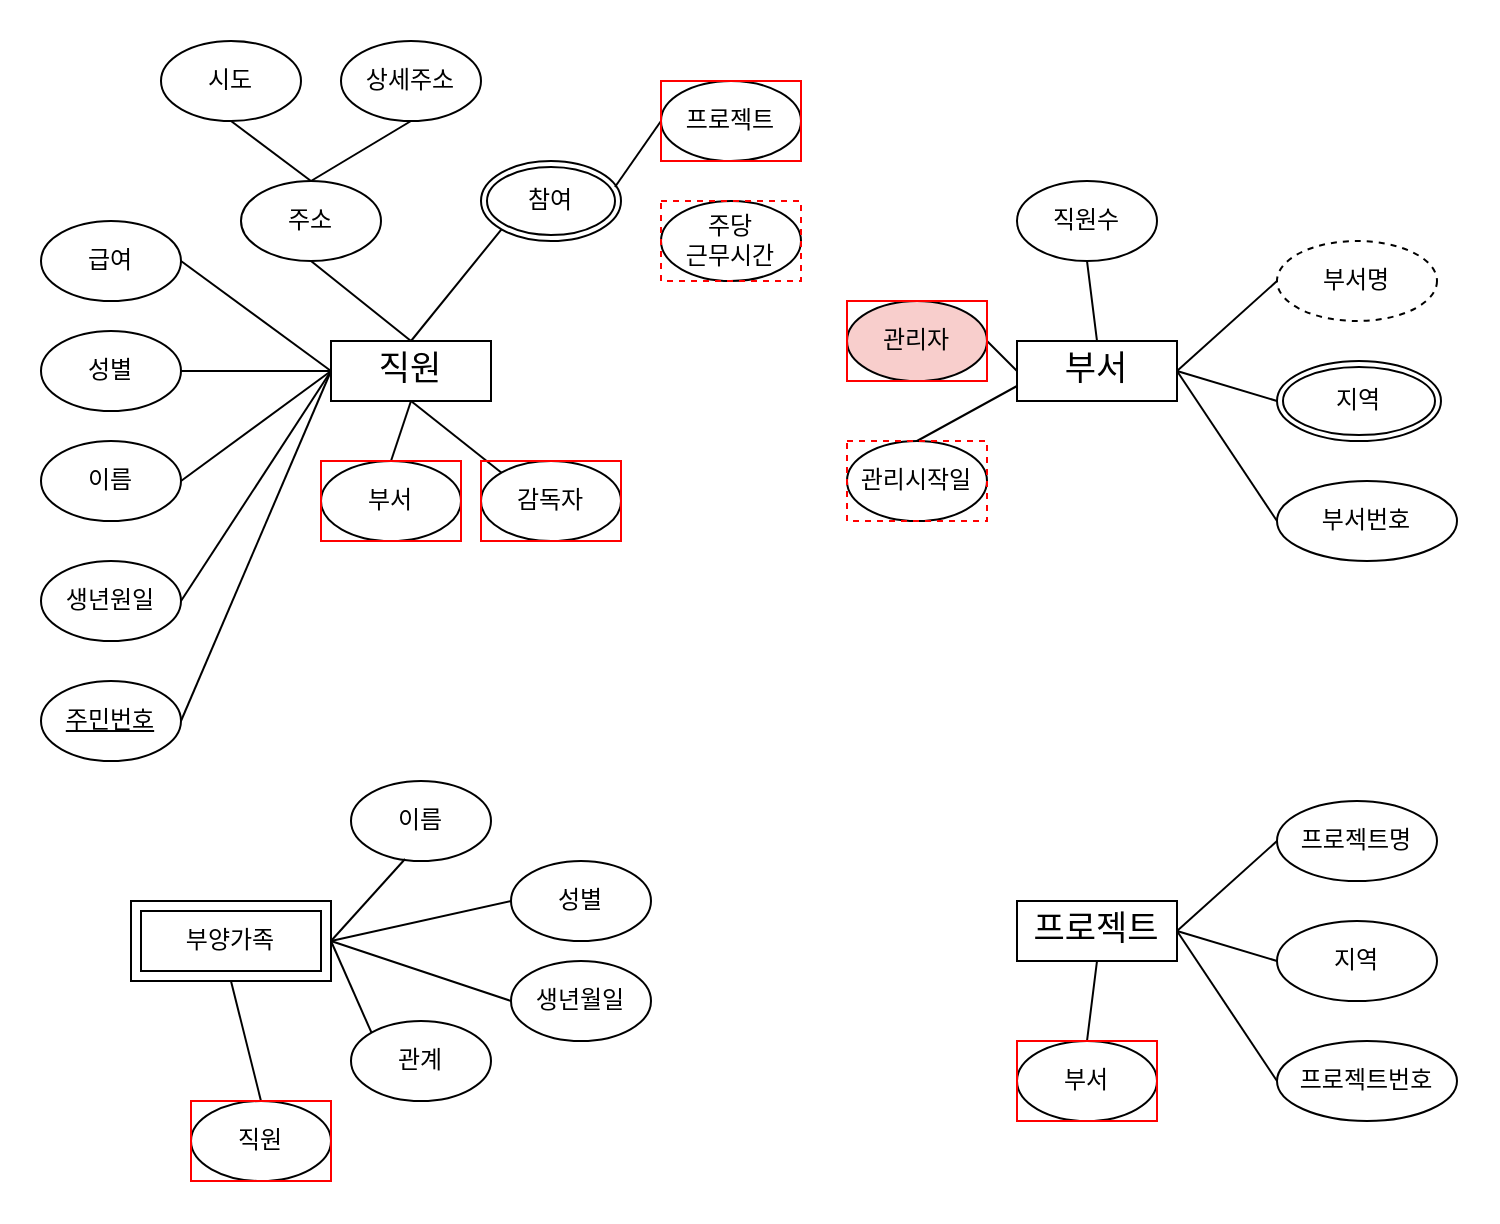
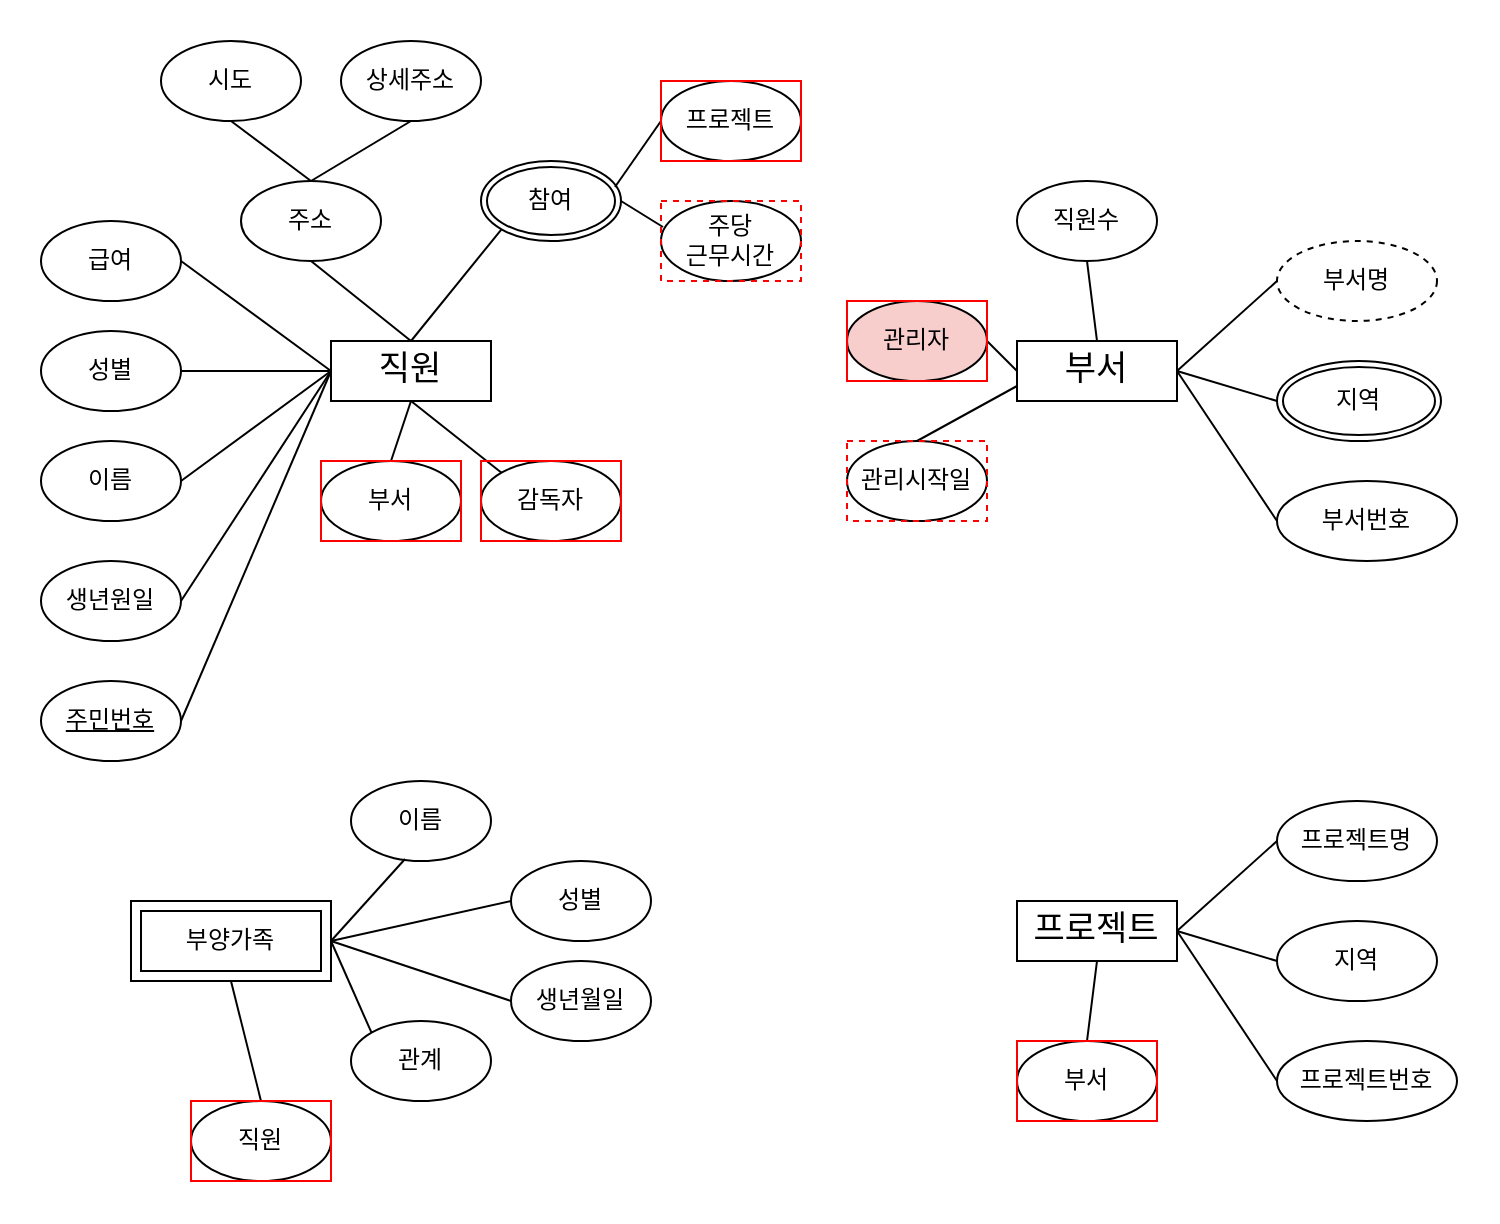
none -> (642, 214)
